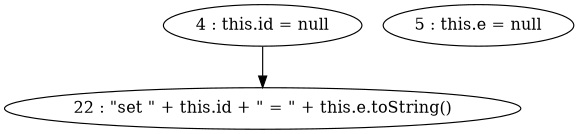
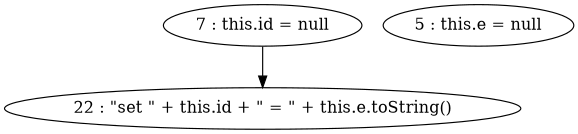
(263, 25) -> (263, 25)
